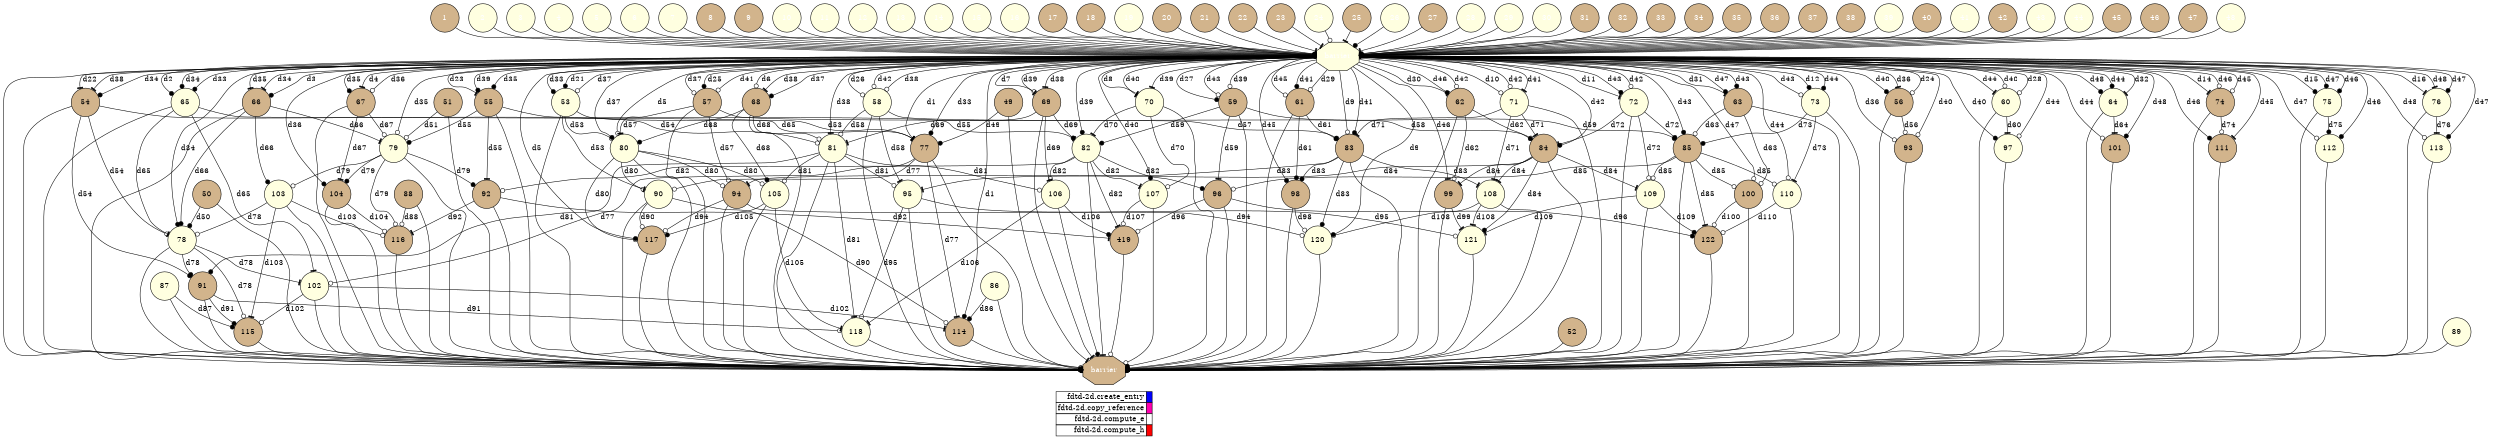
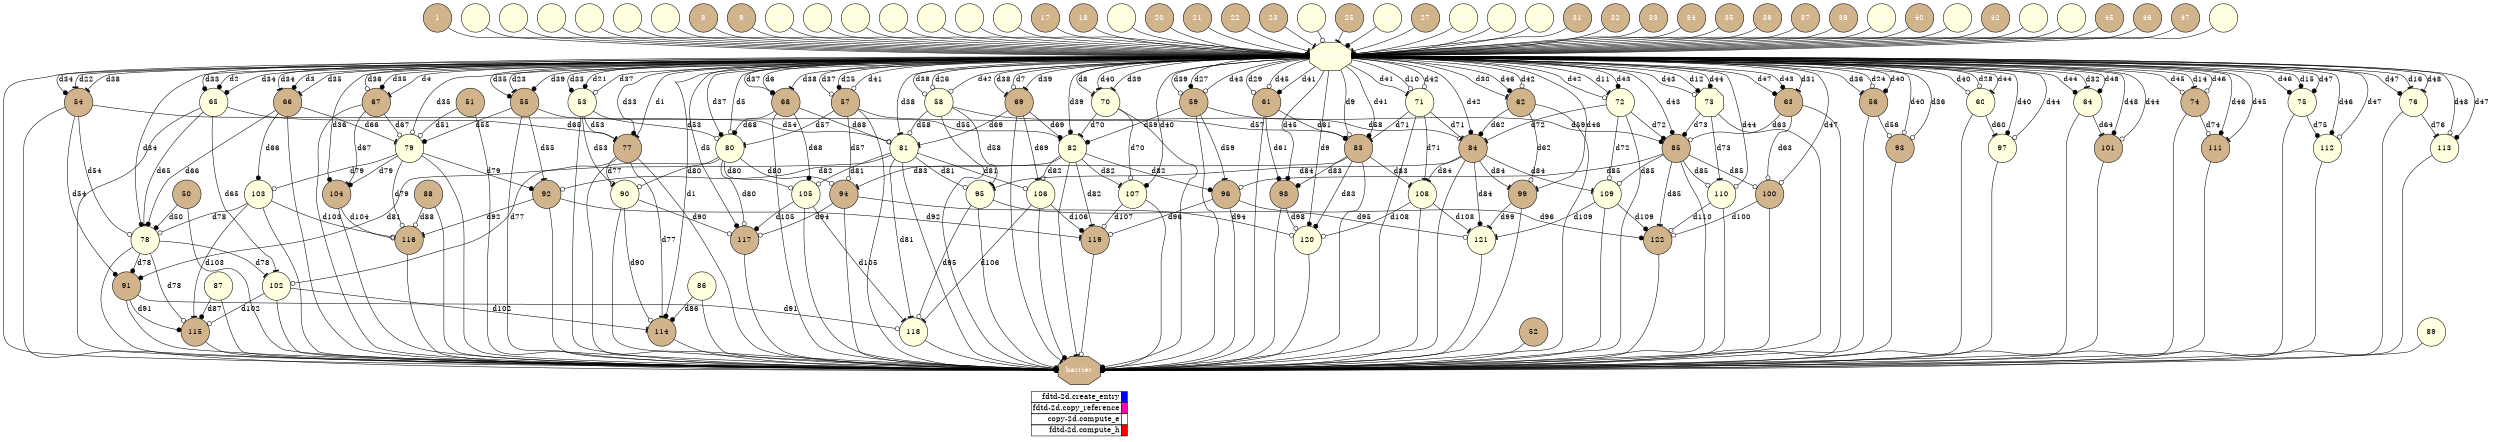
(1009, 102) -> none
(1816, 102) -> (1709, 102)
(1124, 240) -> (1095, 240)
(1110, 419) -> (1084, 419)
